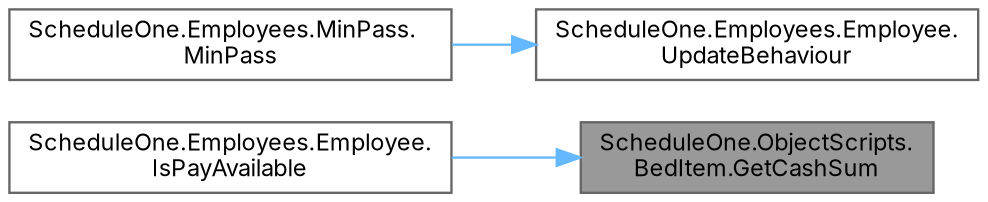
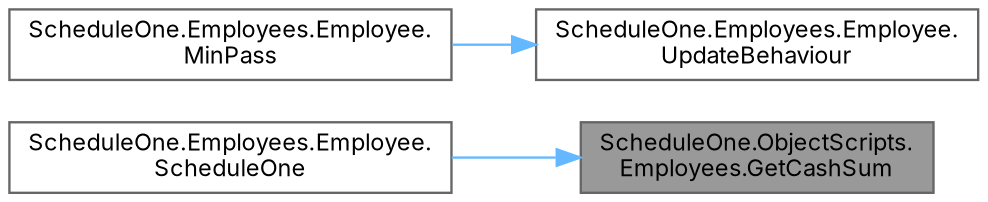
(230, 45) -> (230, 45)
(230, 158) -> (230, 158)
(757, 158) -> (757, 158)
